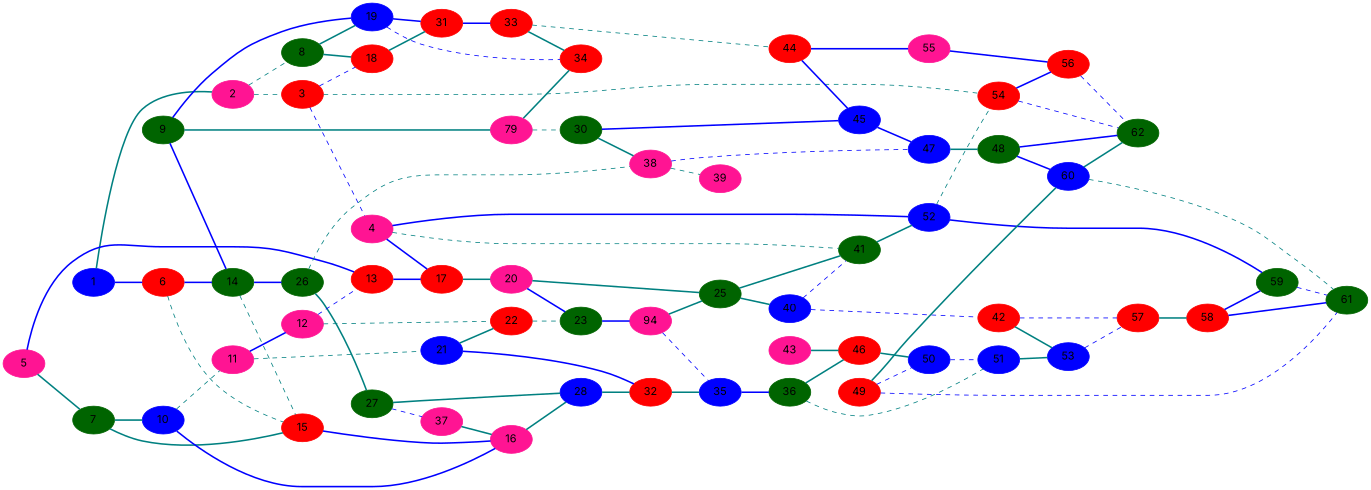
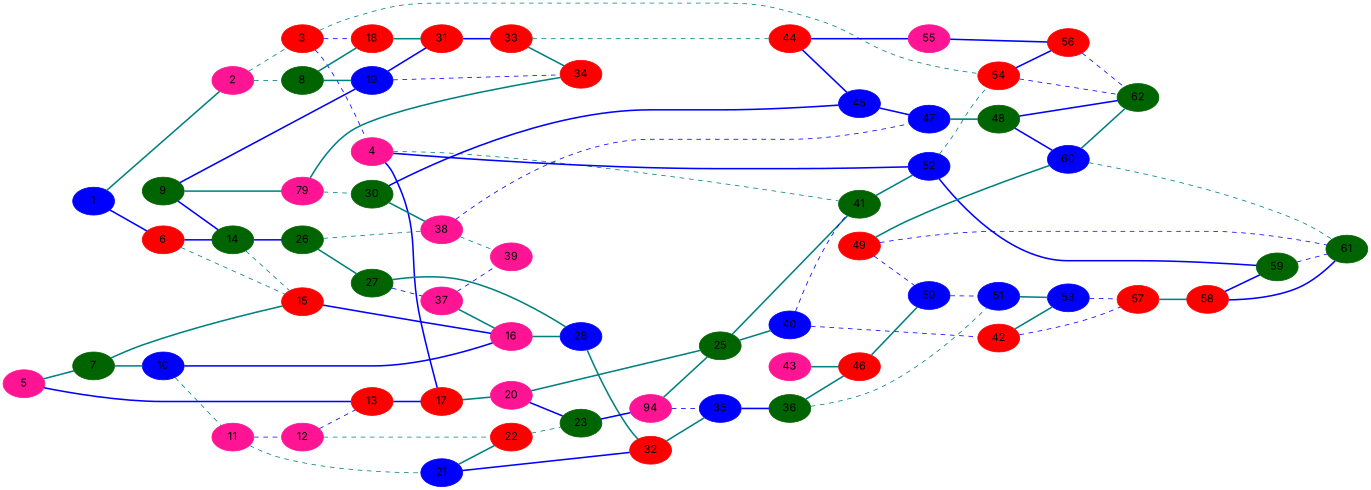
none -> (477, 279)
(268, 342) -> (268, 437)
